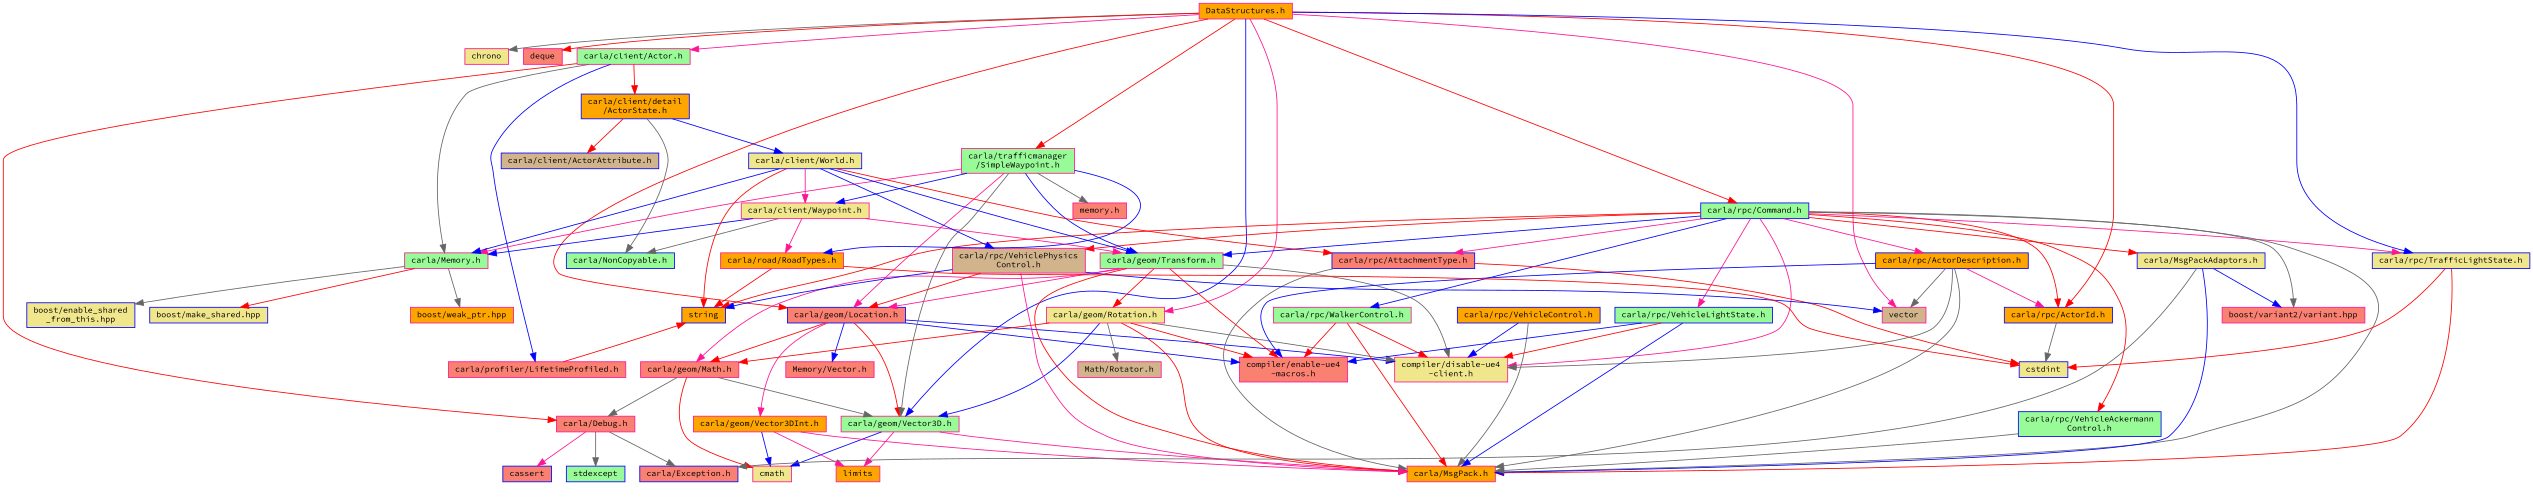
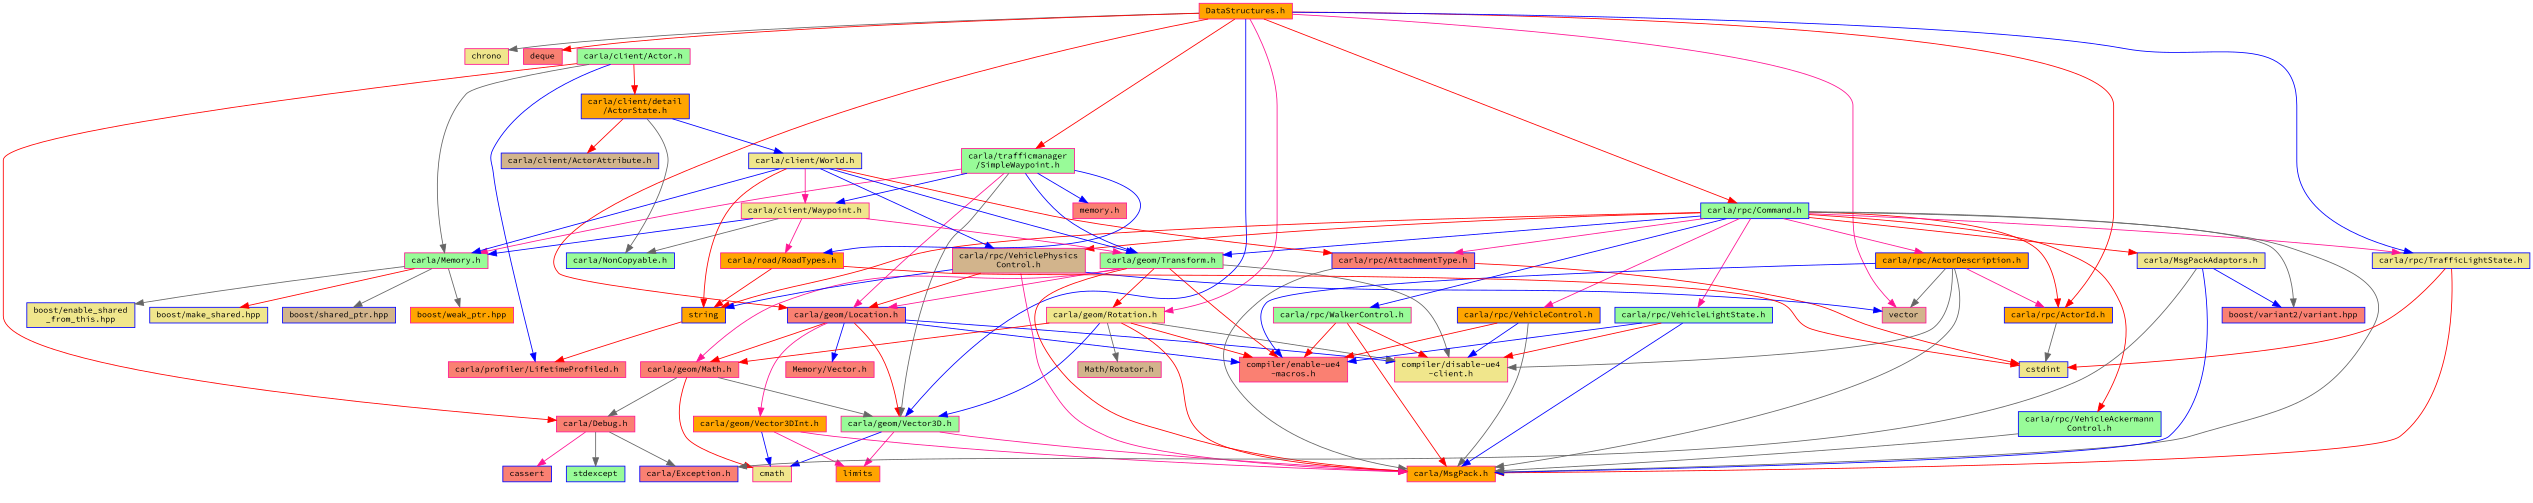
(949, 30) -> none
(1059, 186) -> (1059, 186)
none -> (339, 315)
(2294, 315) -> (2294, 315)
none -> (1425, 339)
(620, 344) -> (622, 340)
(1709, 347) -> (1646, 261)
